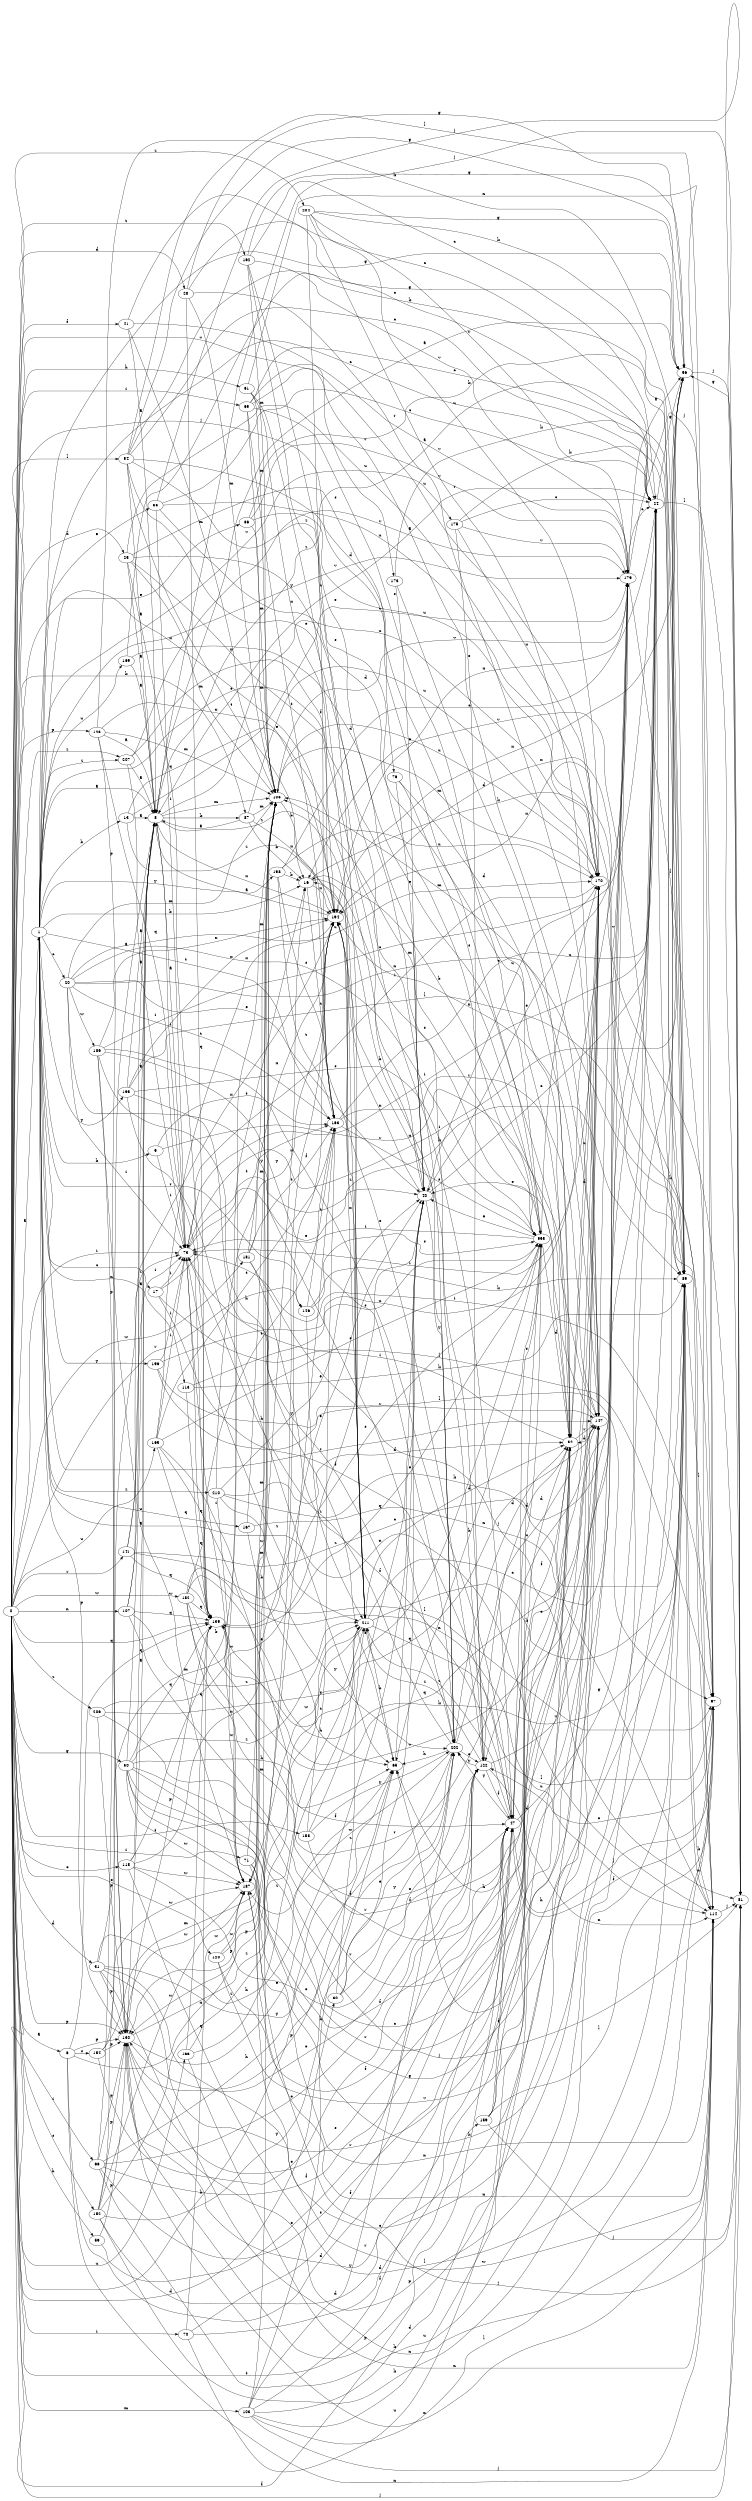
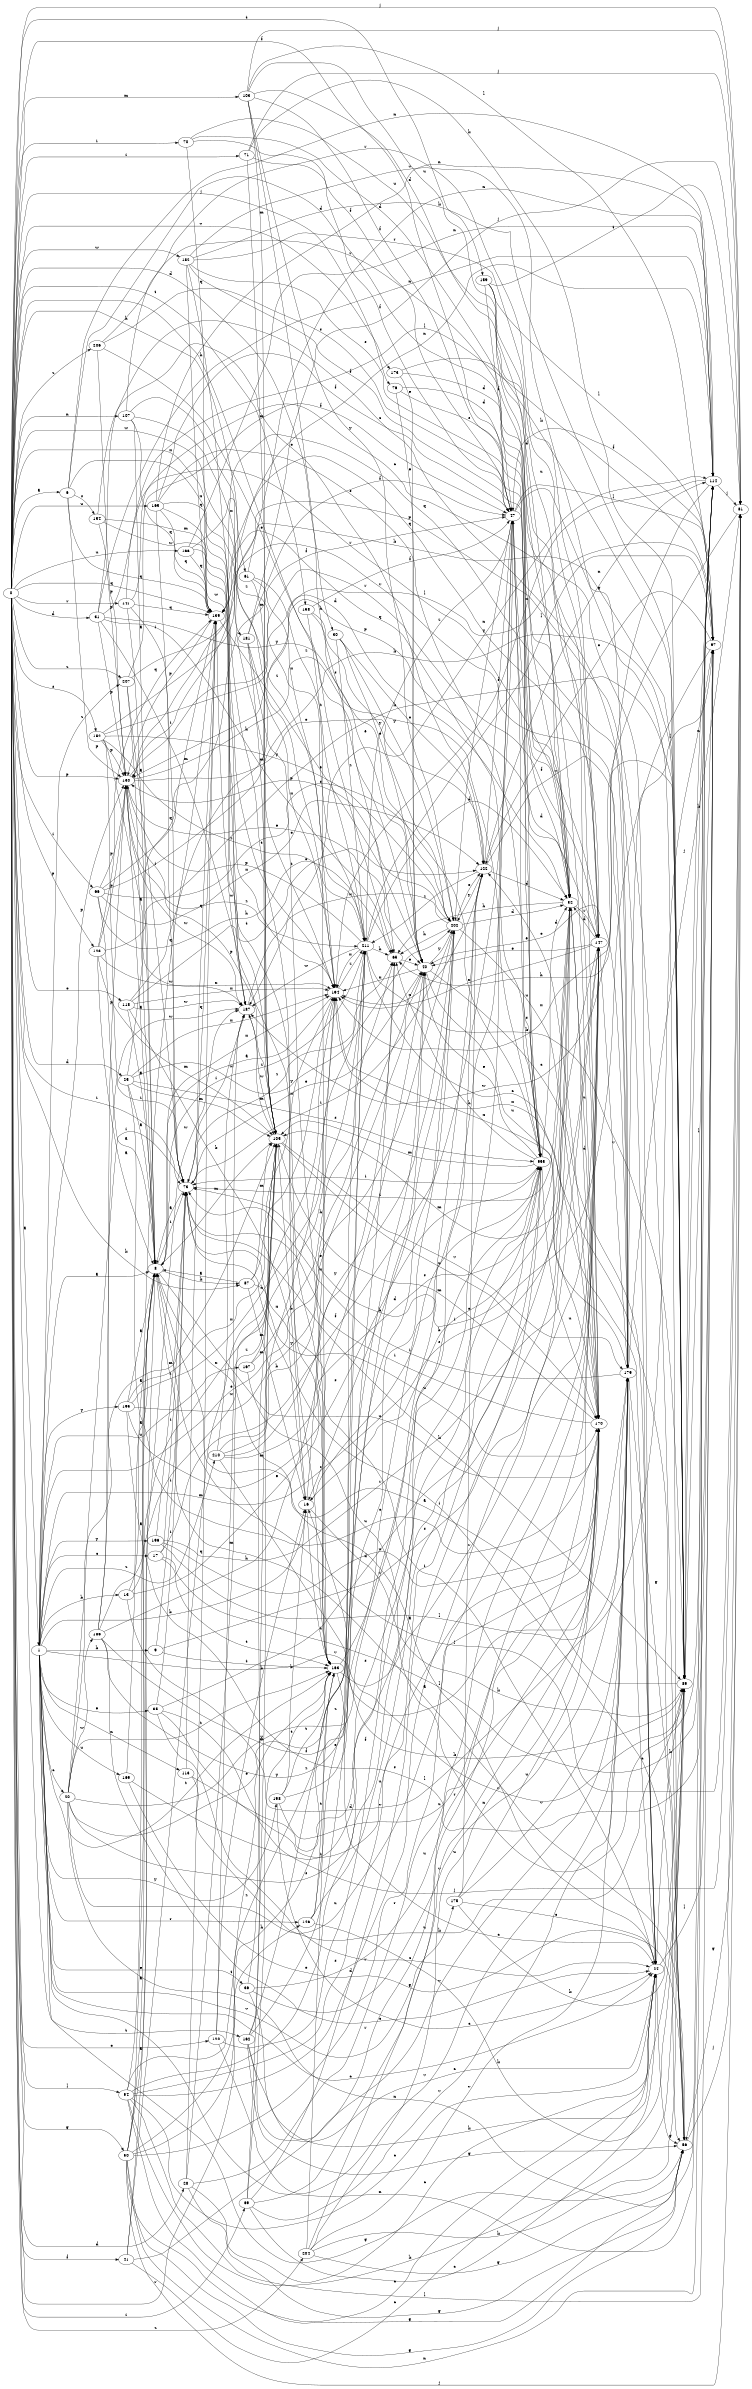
(614, 2237) -> (614, 227)
(97, 2241) -> none
